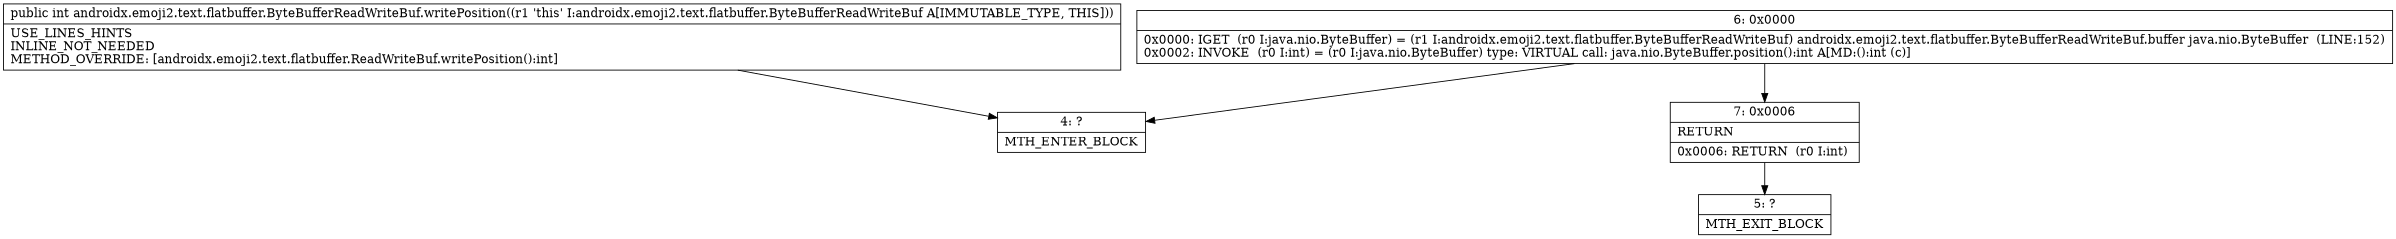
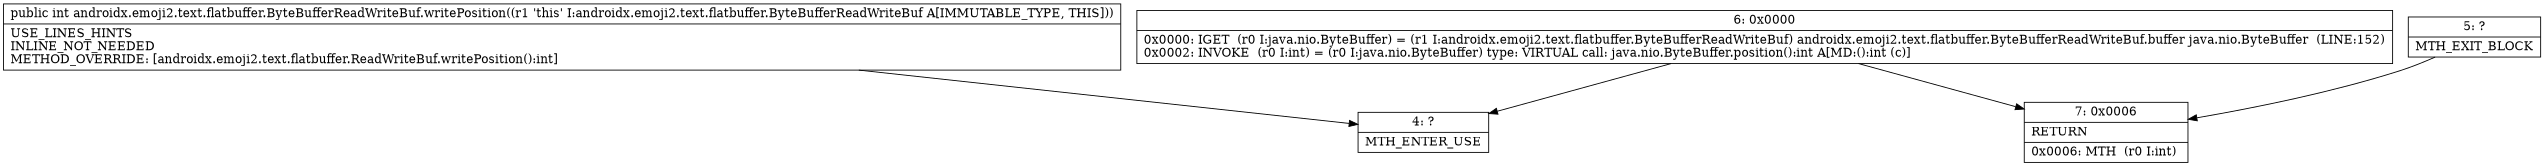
(1072, 142) -> (1423, 142)
(1765, 152) -> (2106, 152)
(1765, 174) -> (2318, 93)
